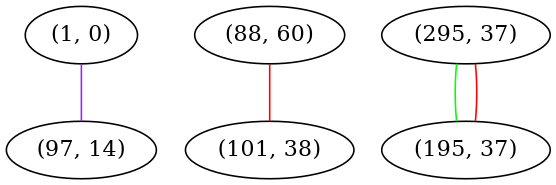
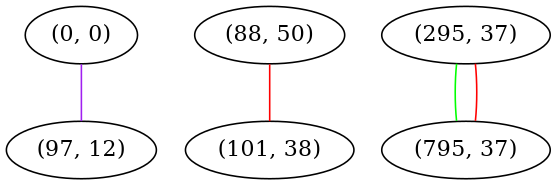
(81, 35) -> (81, 35)
(270, 35) -> (270, 35)
(81, 150) -> (81, 150)
(466, 150) -> (466, 150)
